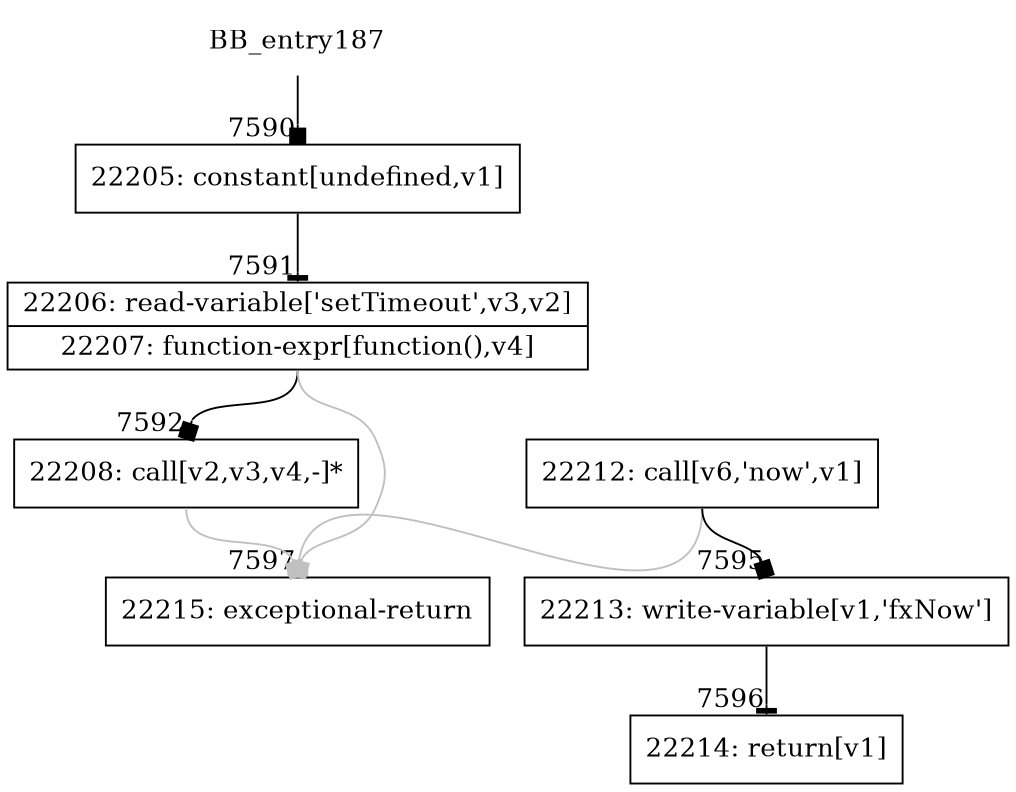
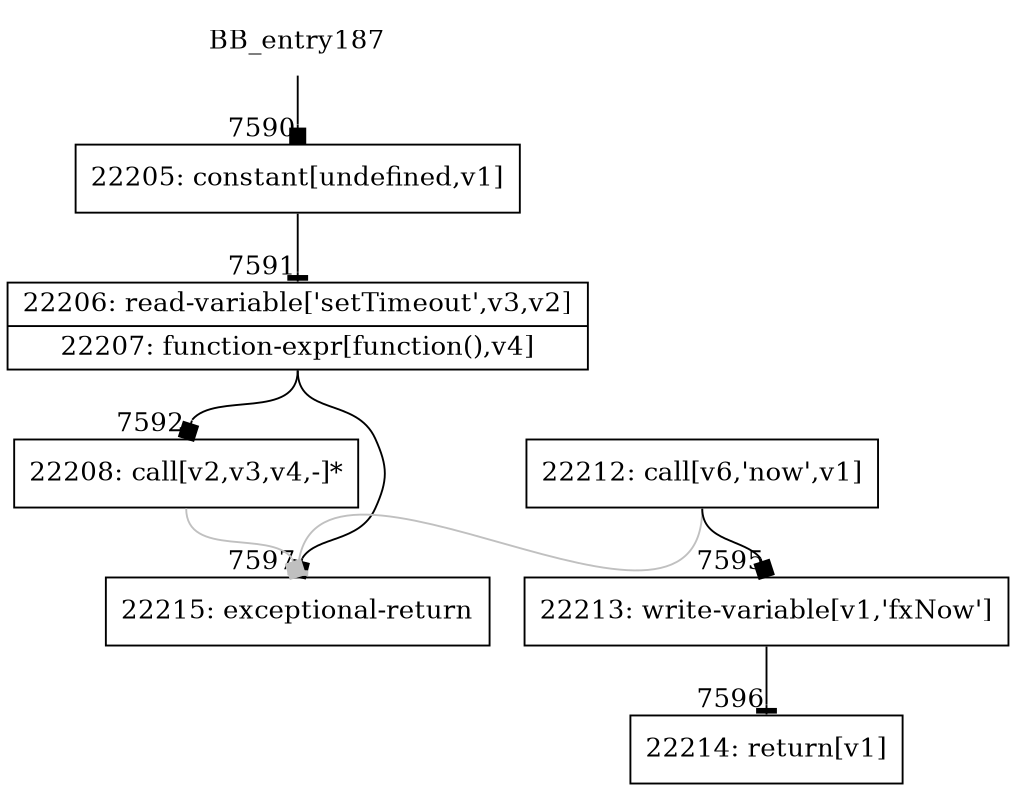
(384, 464) -> (384, 464)
